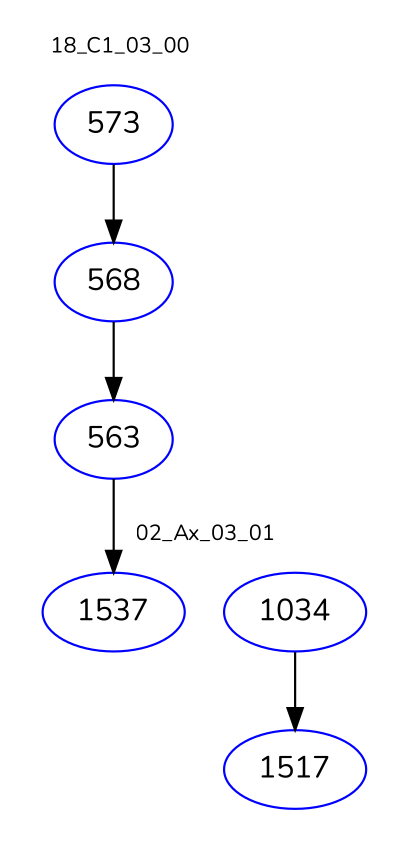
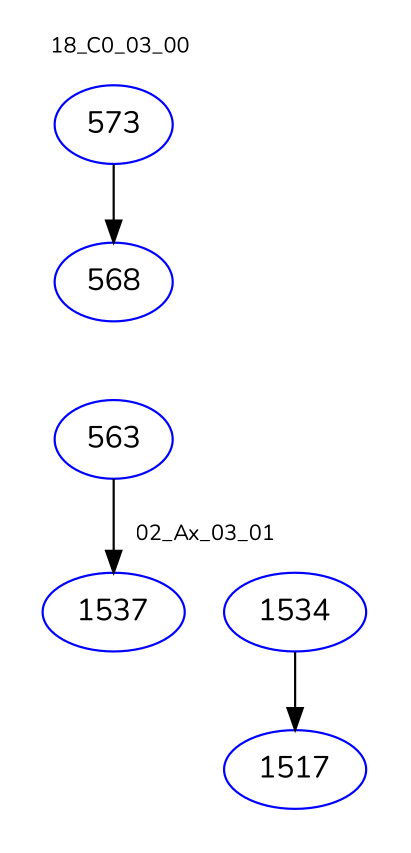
(120, 47) -> (120, 47)
(114, 350) -> none
(295, 612) -> (295, 612)
